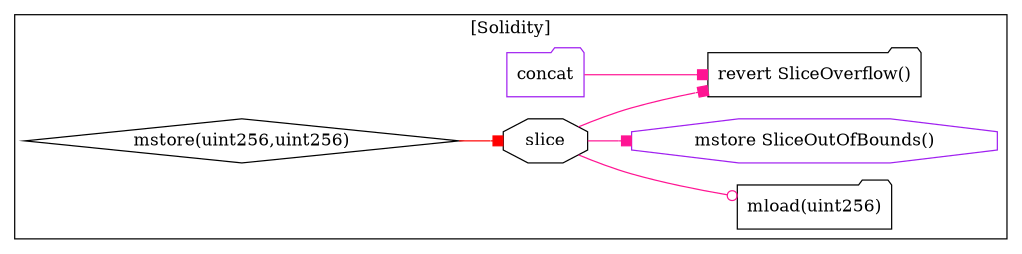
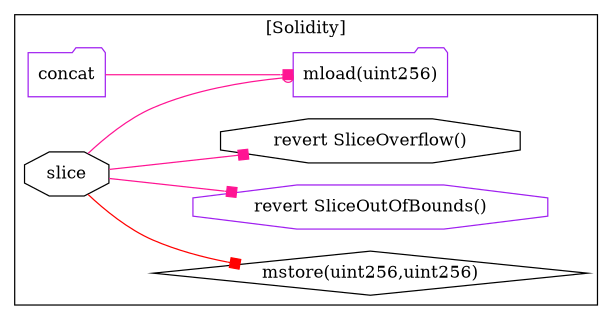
(640, 75) -> (193, 75)
(814, 75) -> (370, 141)
(475, 141) -> (152, 240)
(814, 141) -> (370, 207)
(814, 207) -> (370, 75)
